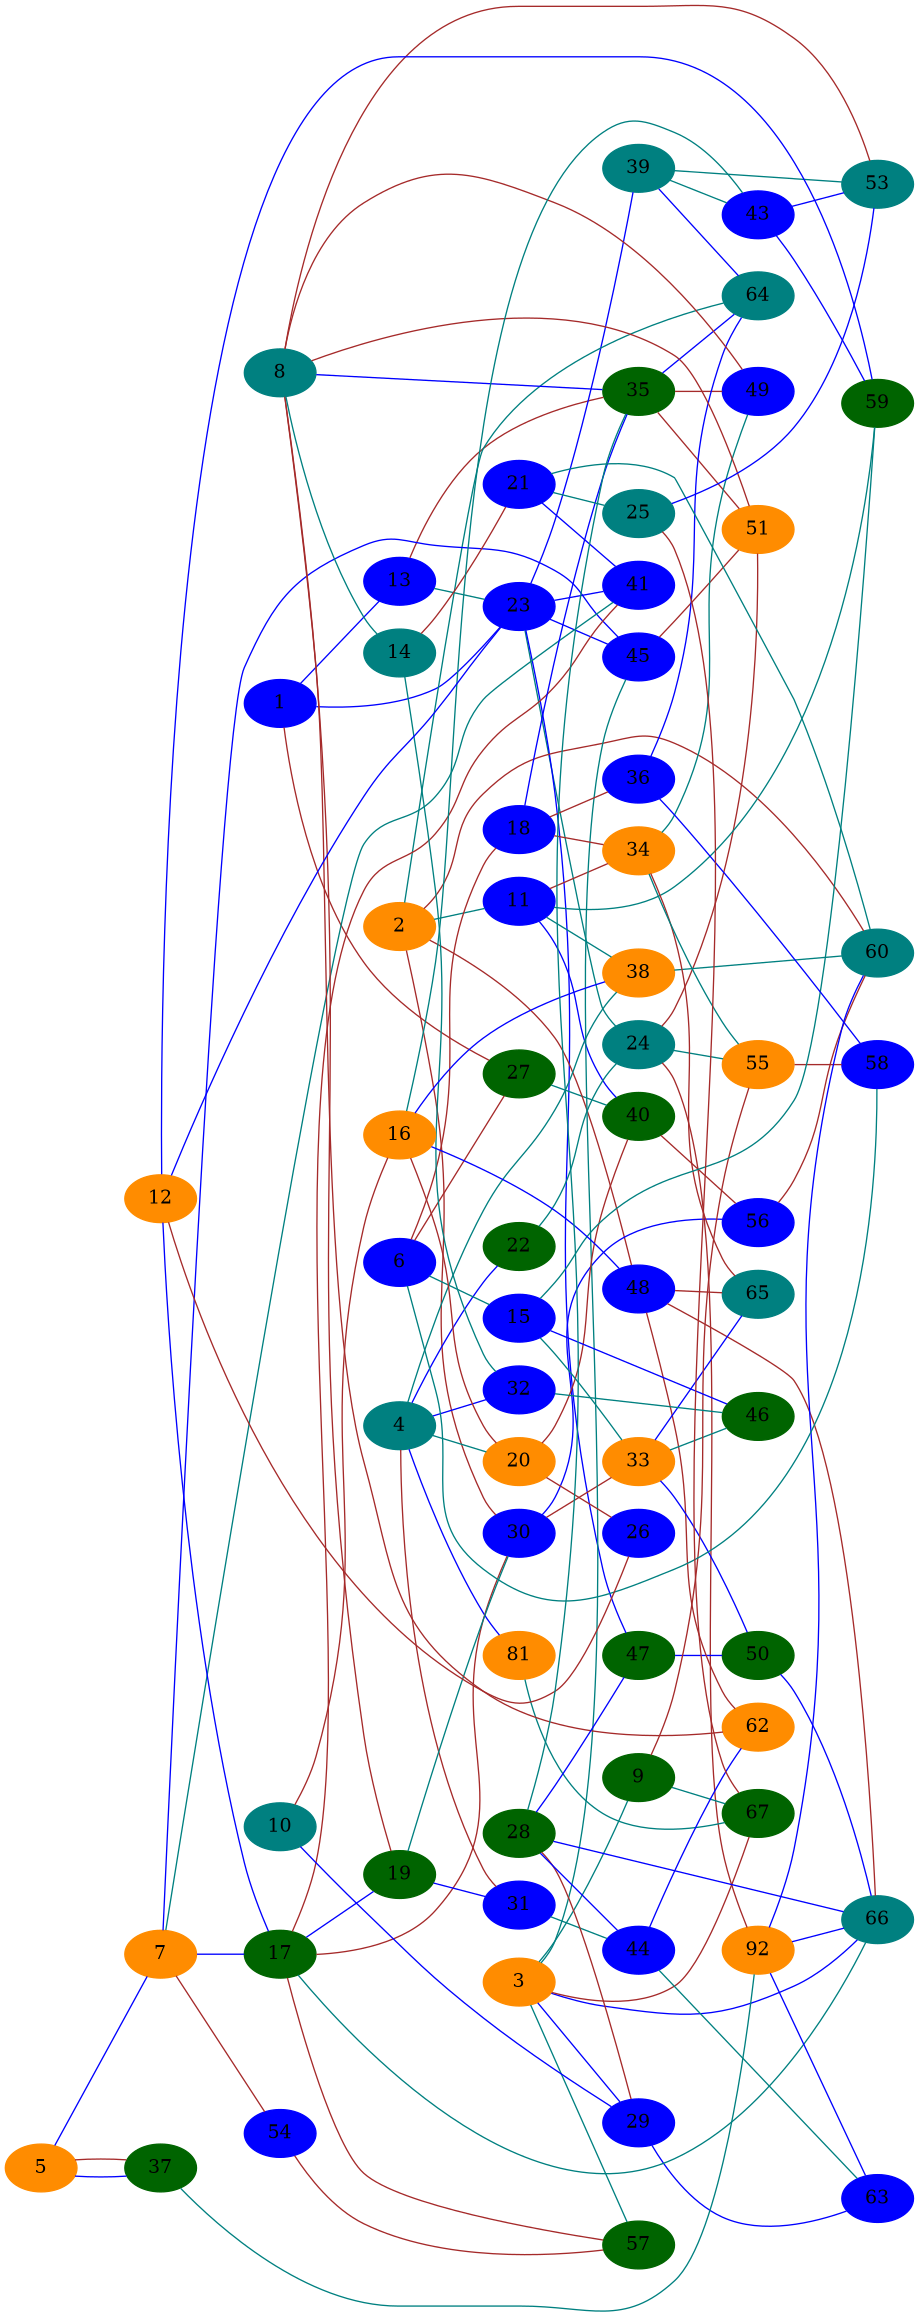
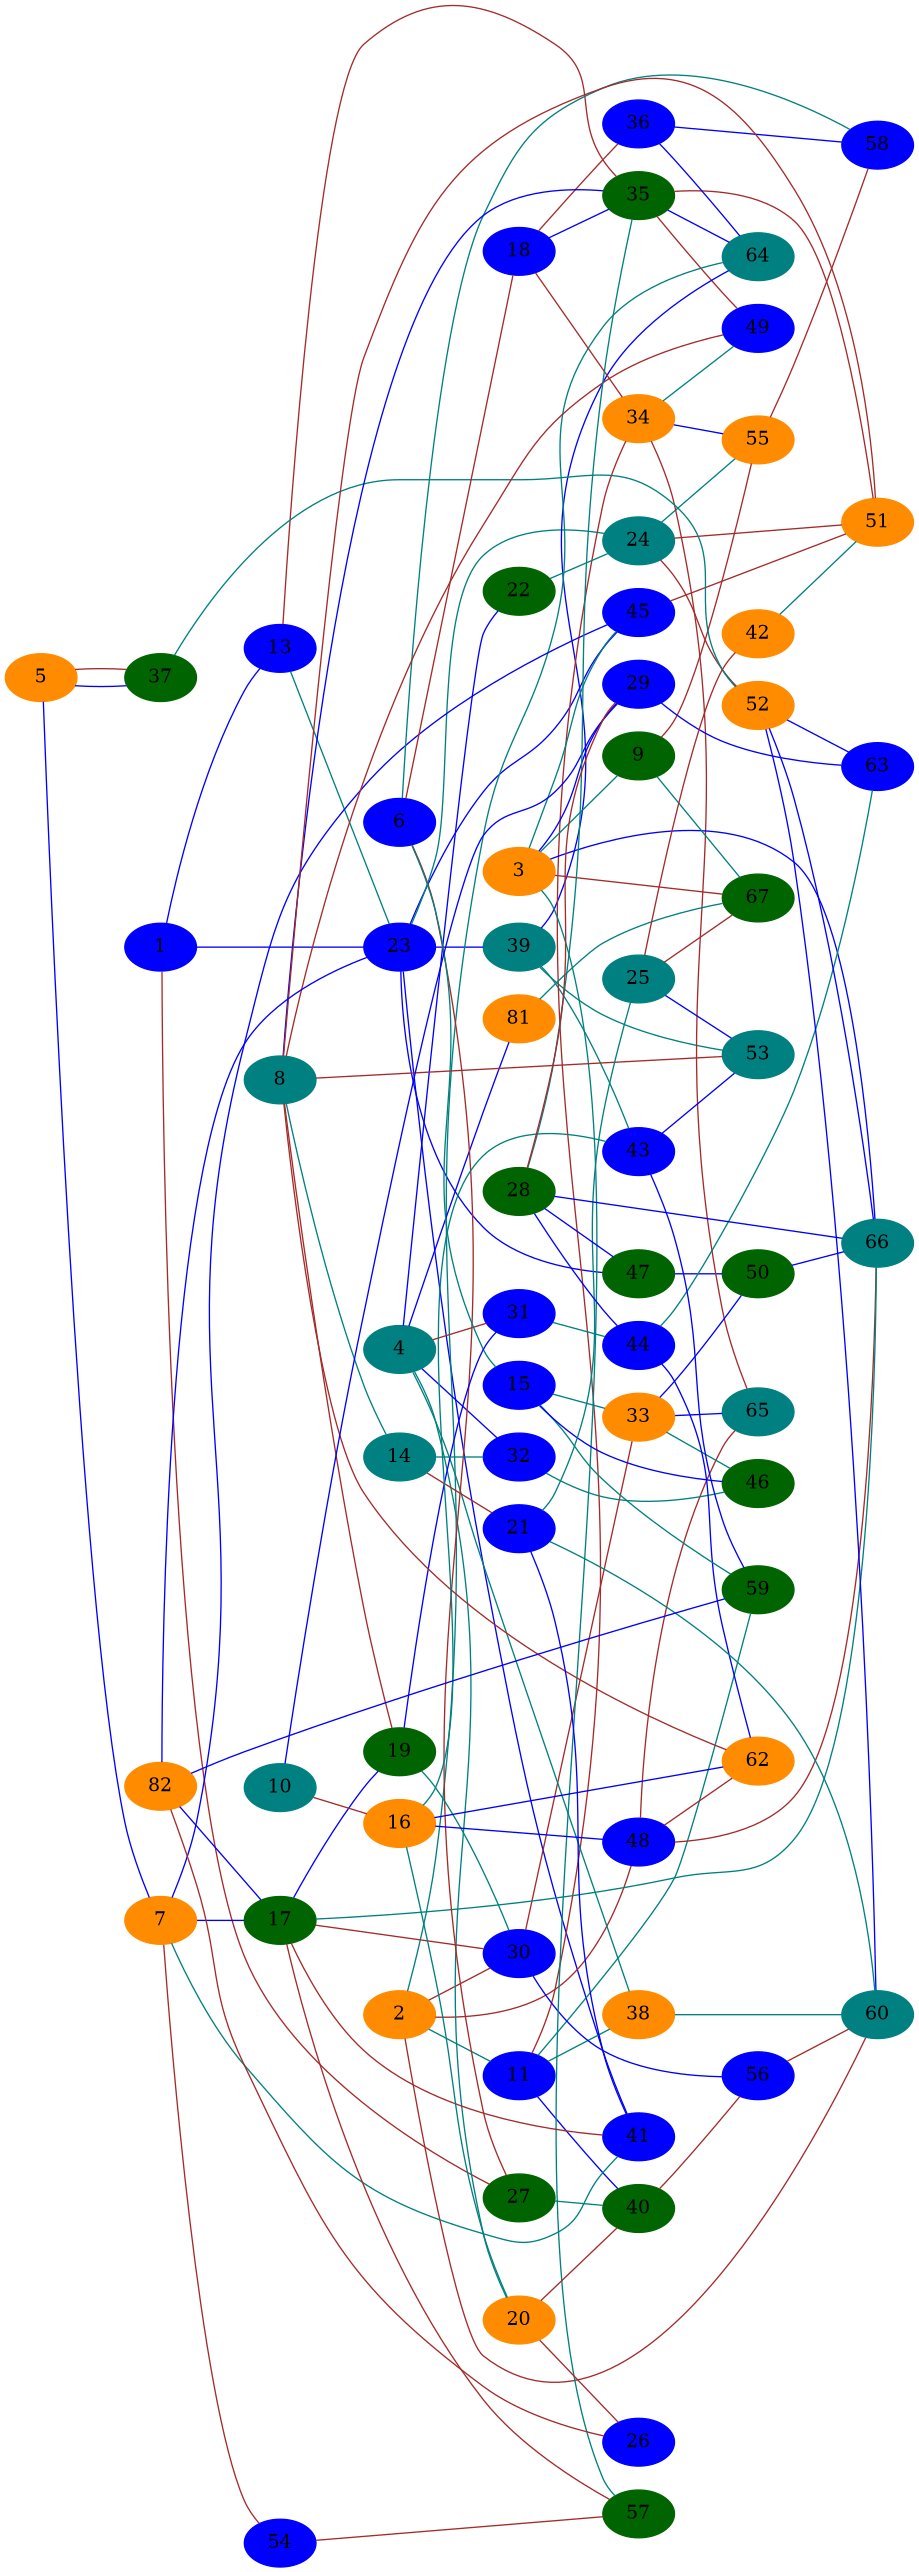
none -> (758, 634)
(698, 979) -> (698, 429)
(497, 1029) -> (600, 1788)
(161, 1199) -> (161, 1786)
(451, 1310) -> (451, 2074)
(758, 1950) -> (758, 705)
